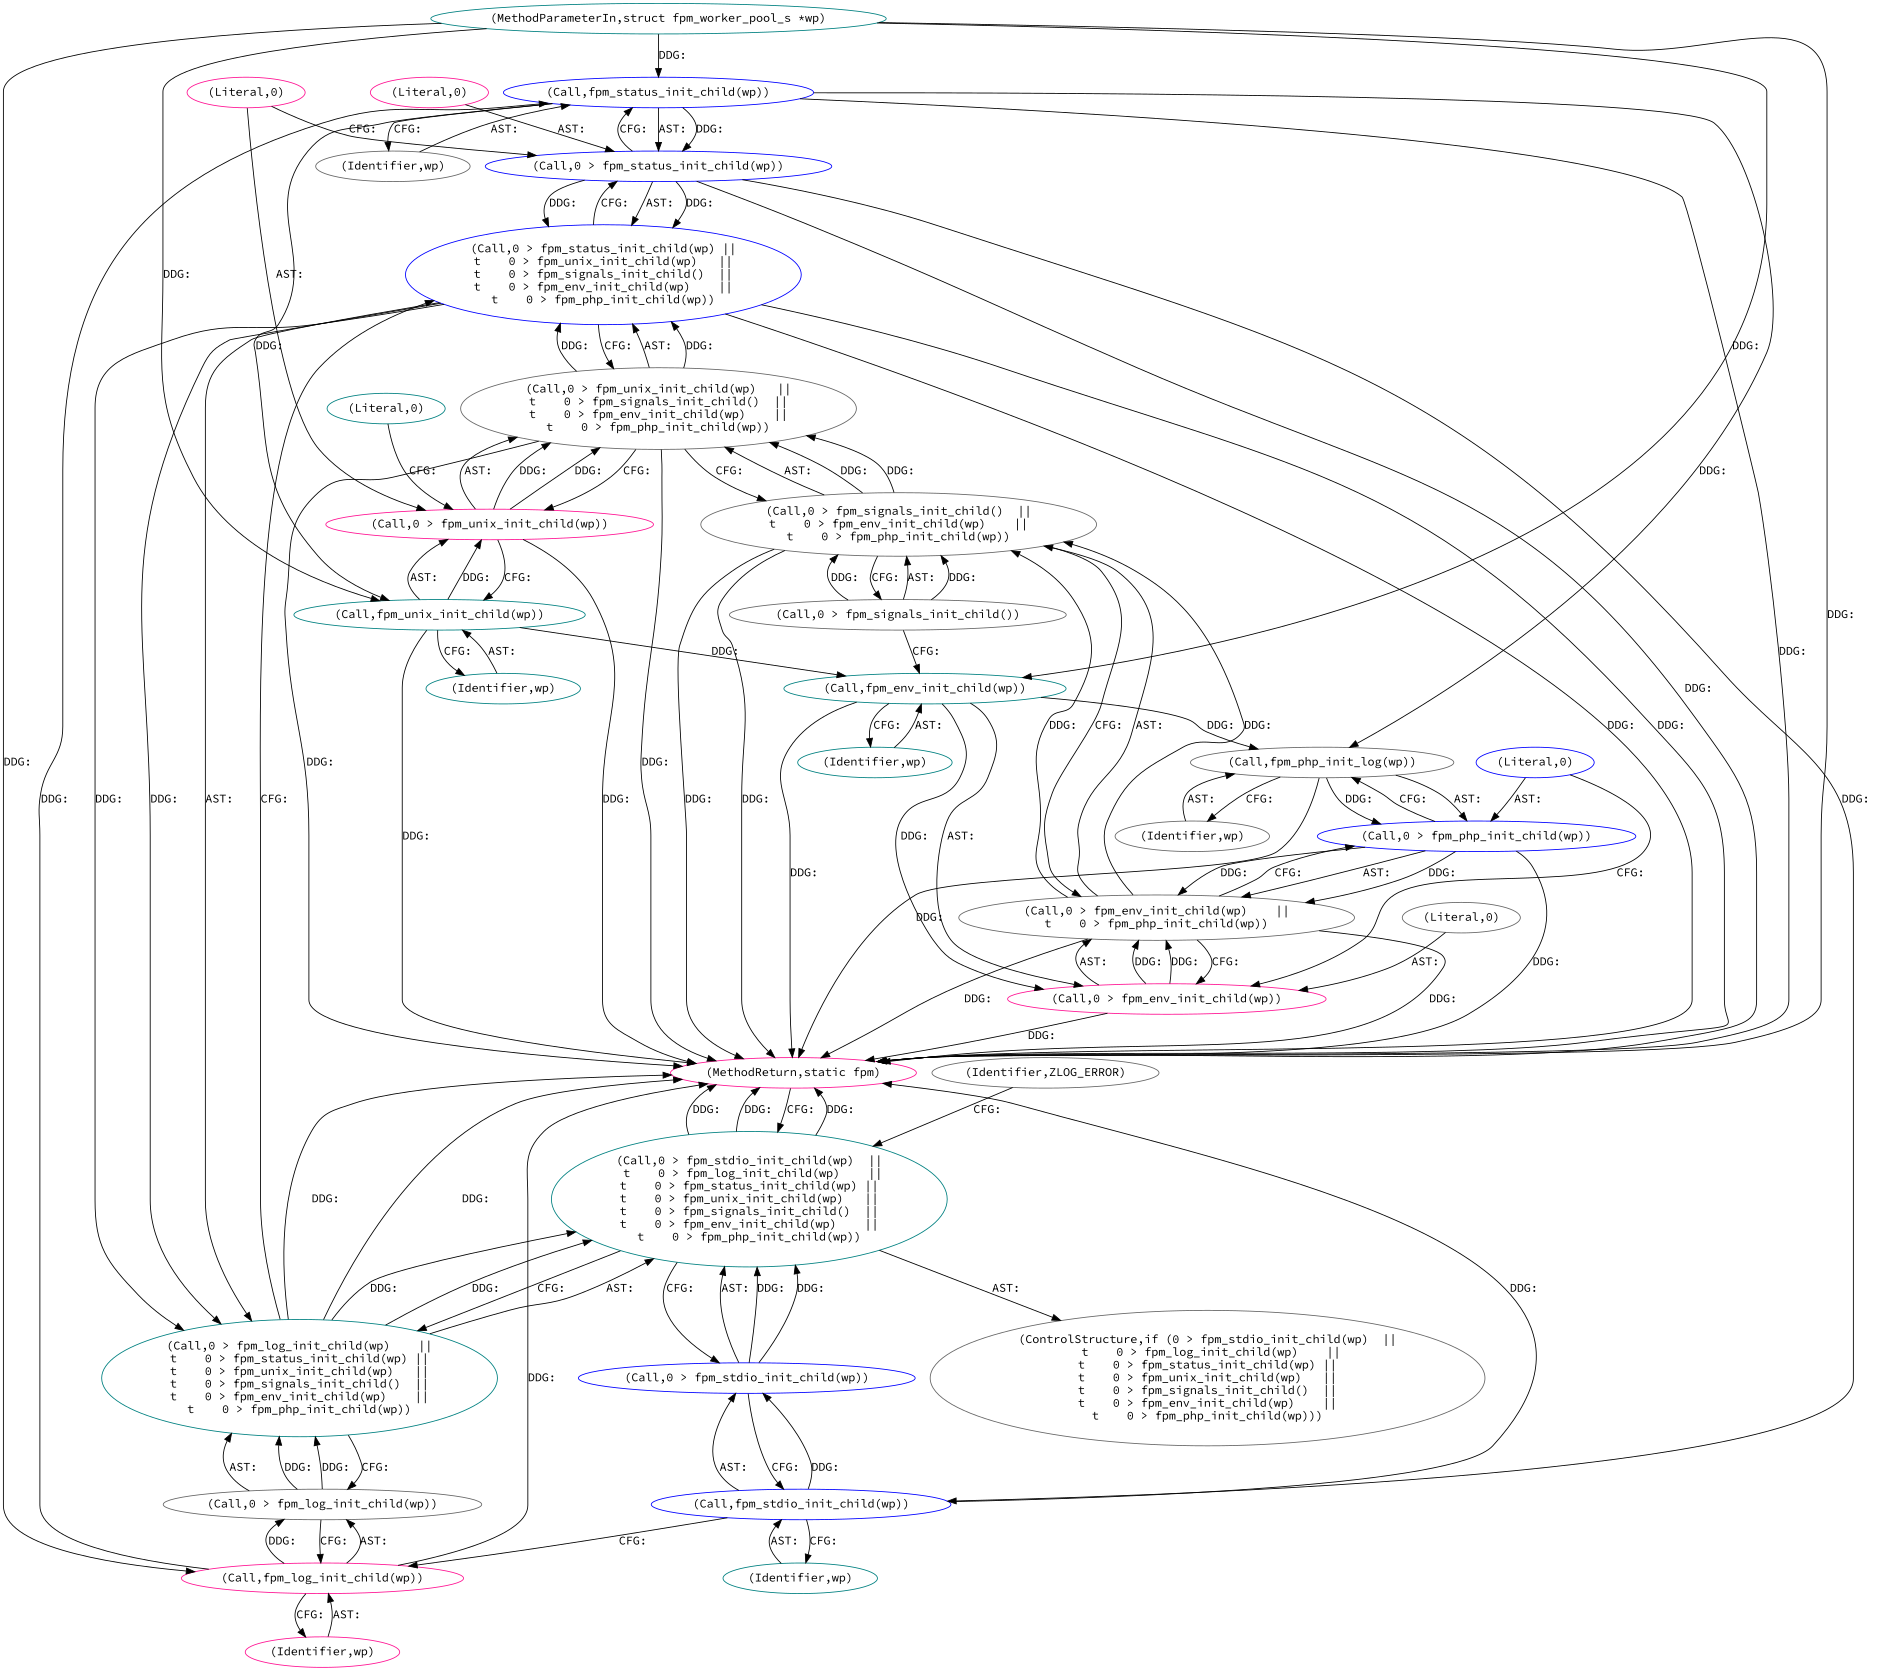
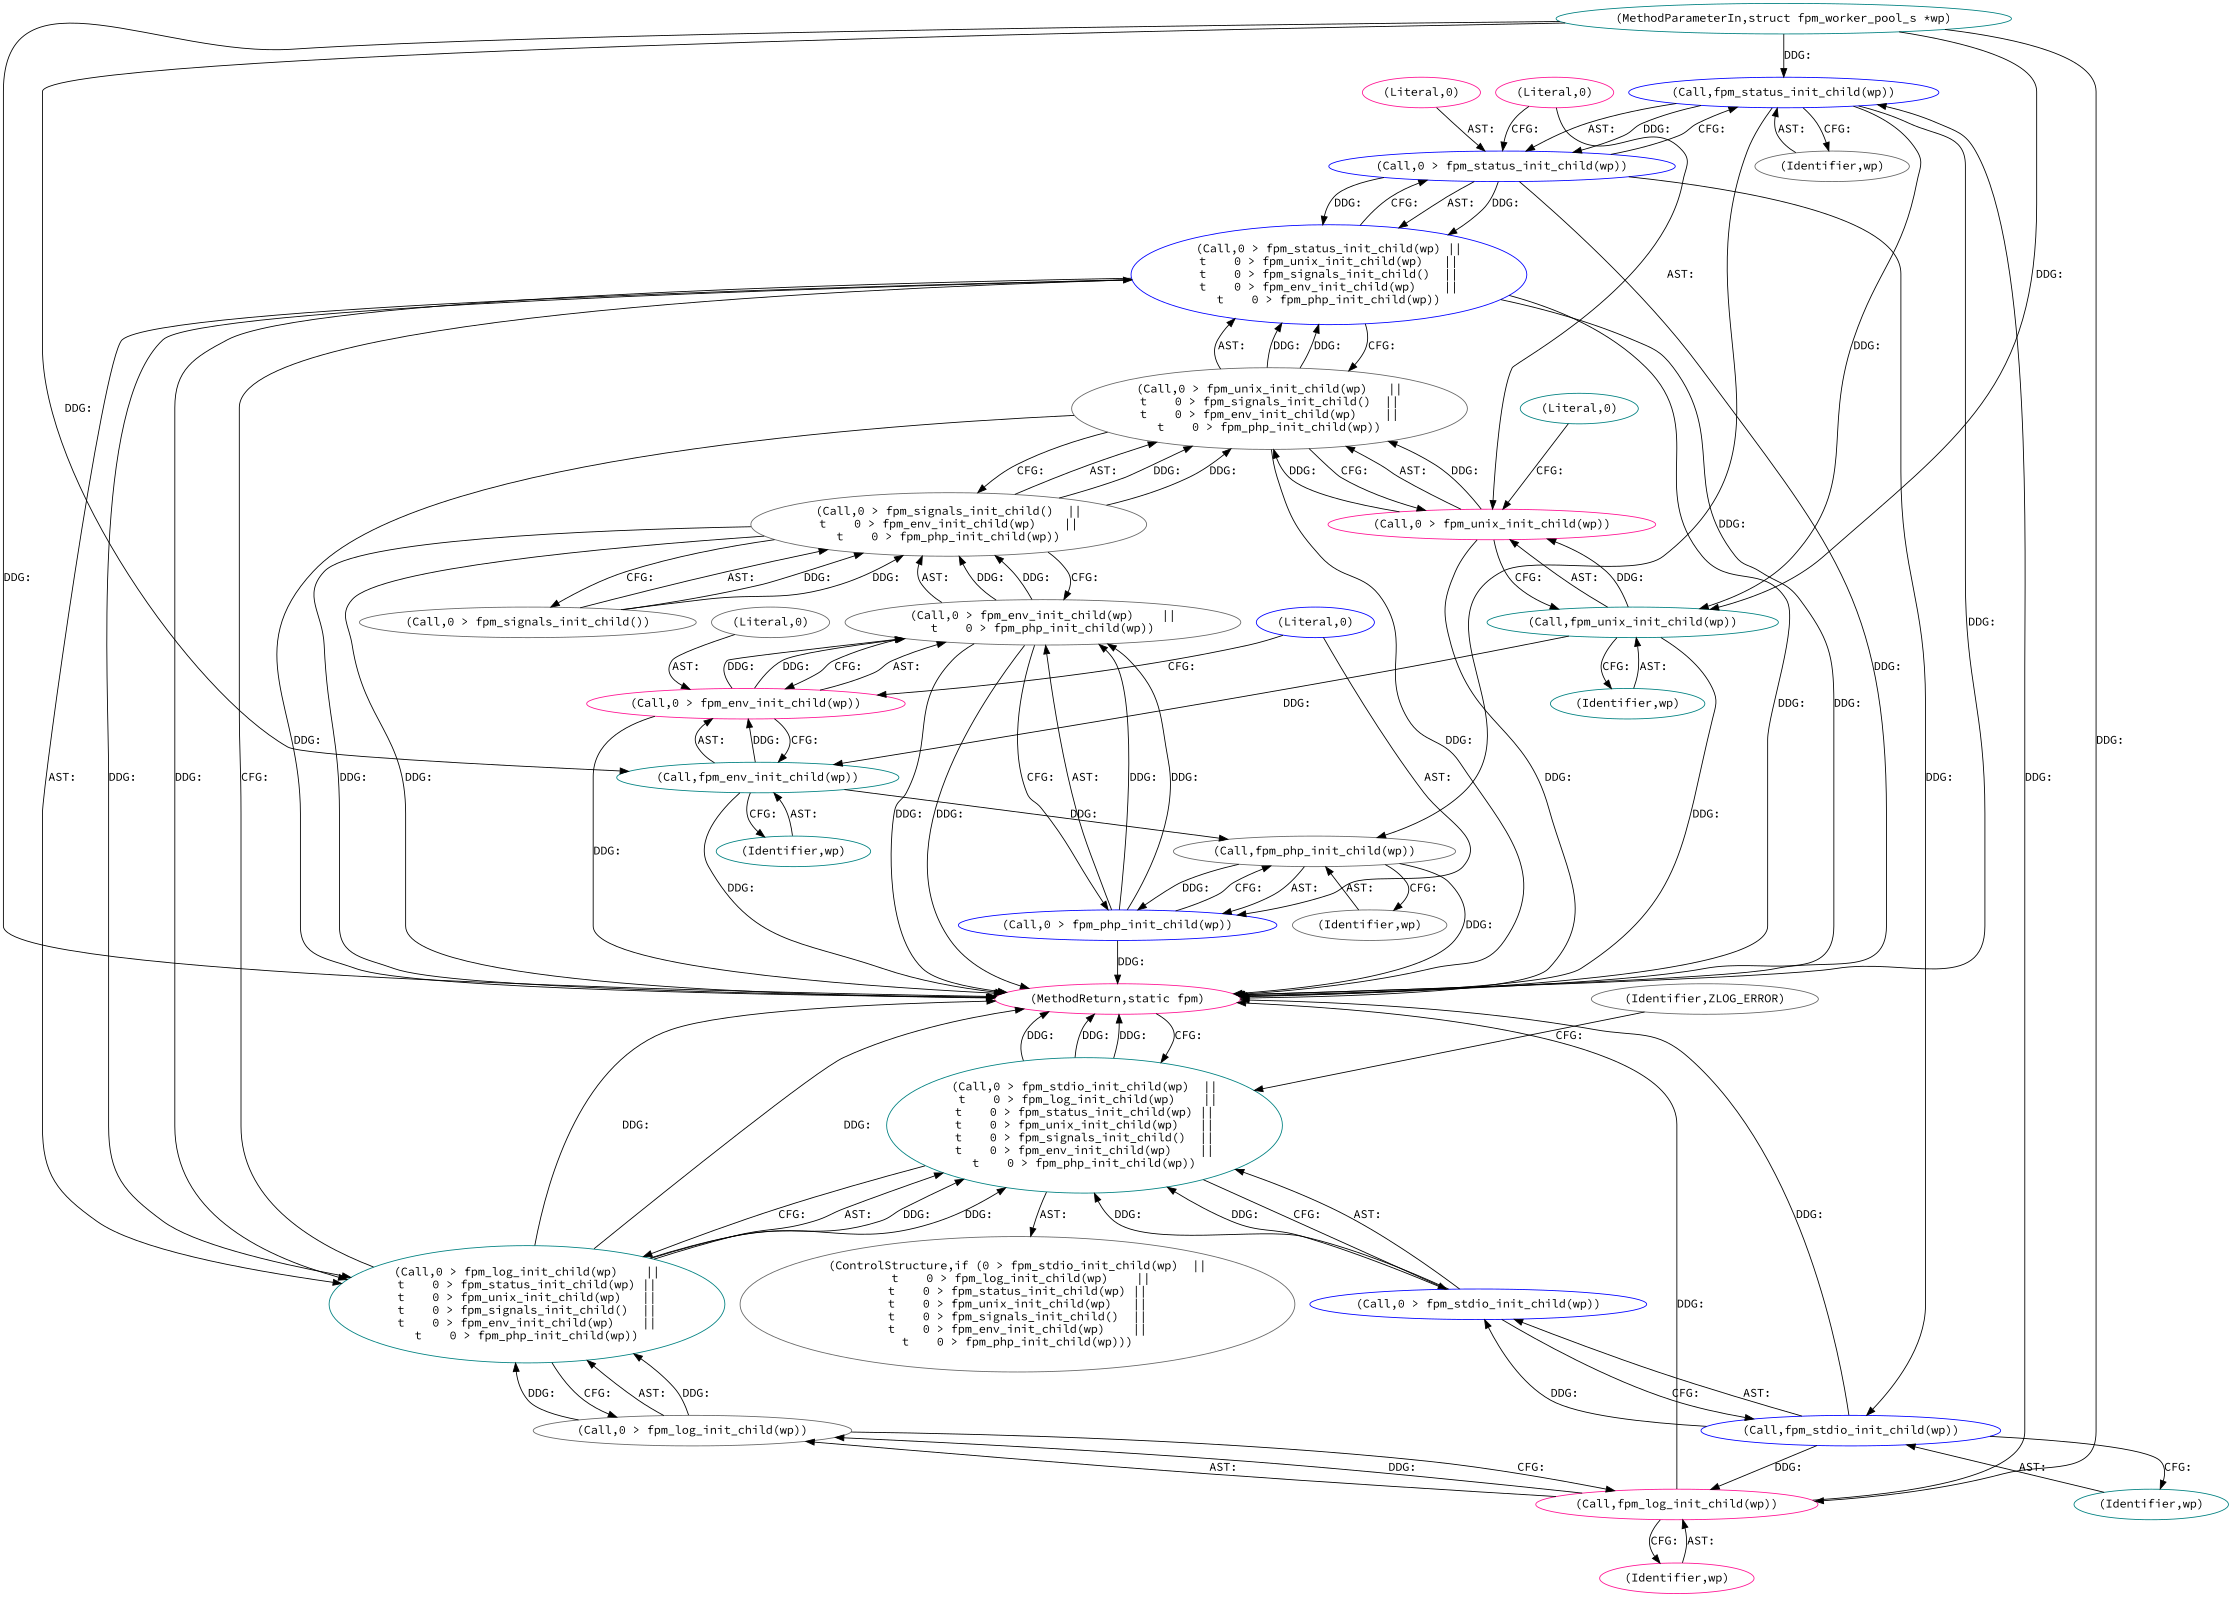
(910, 648) -> (789, 735)
(1322, 762) -> (1314, 851)
(636, 1541) -> (1792, 1468)
